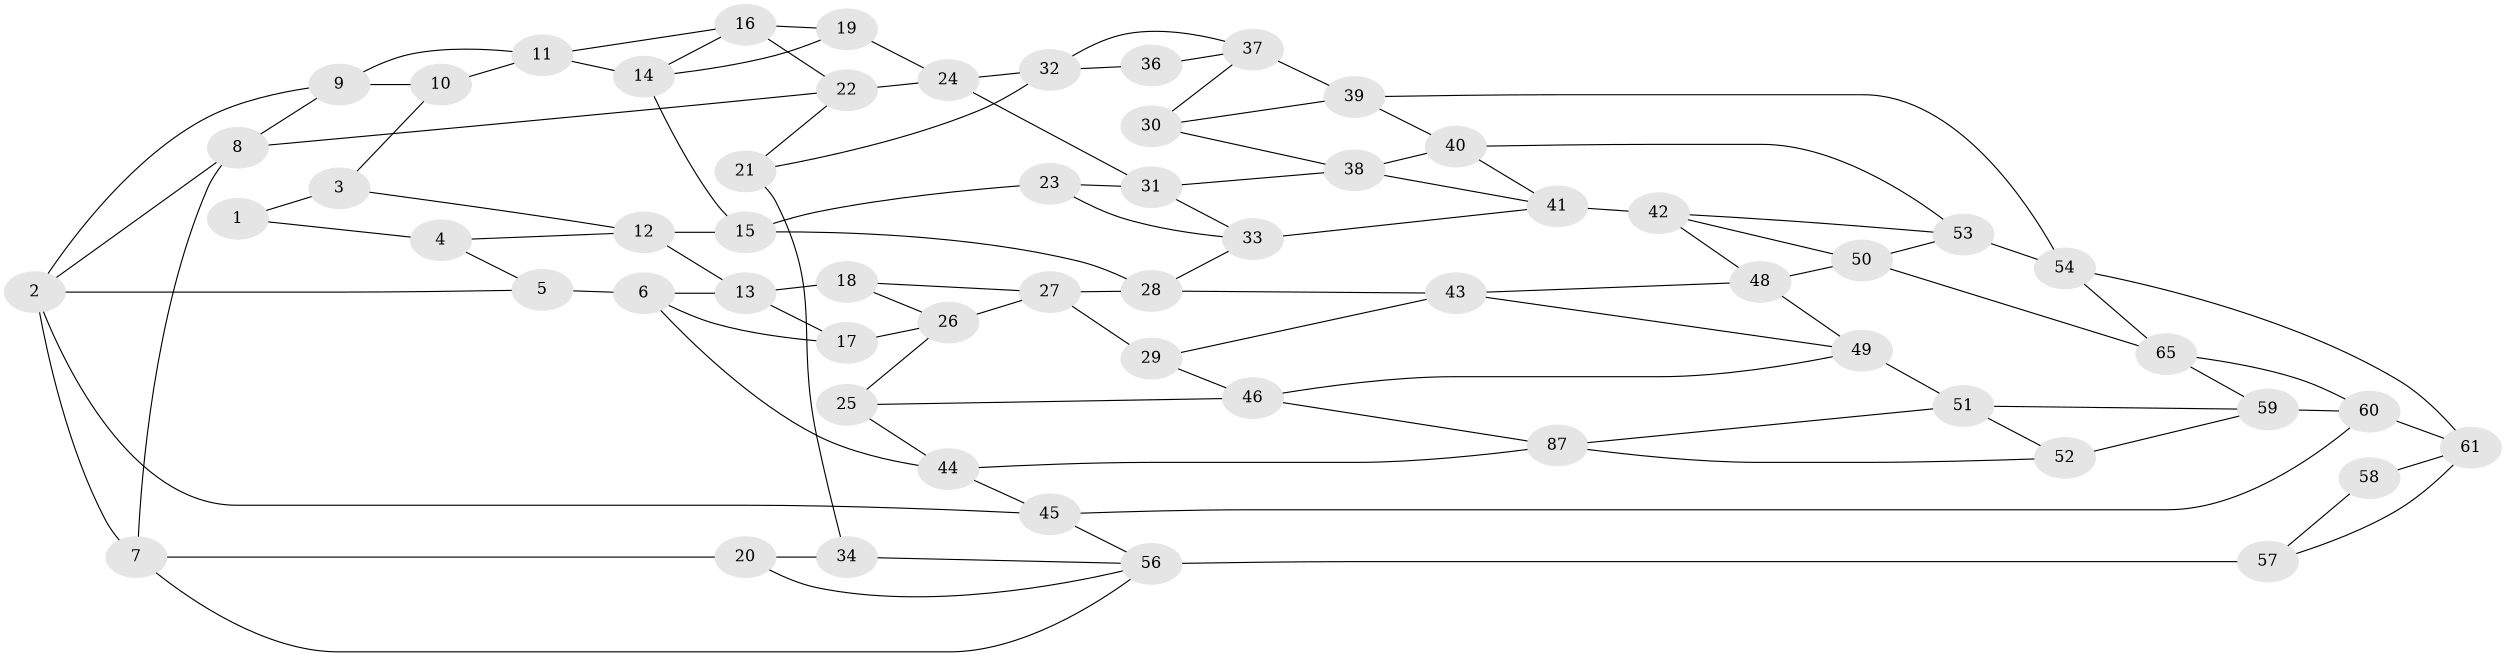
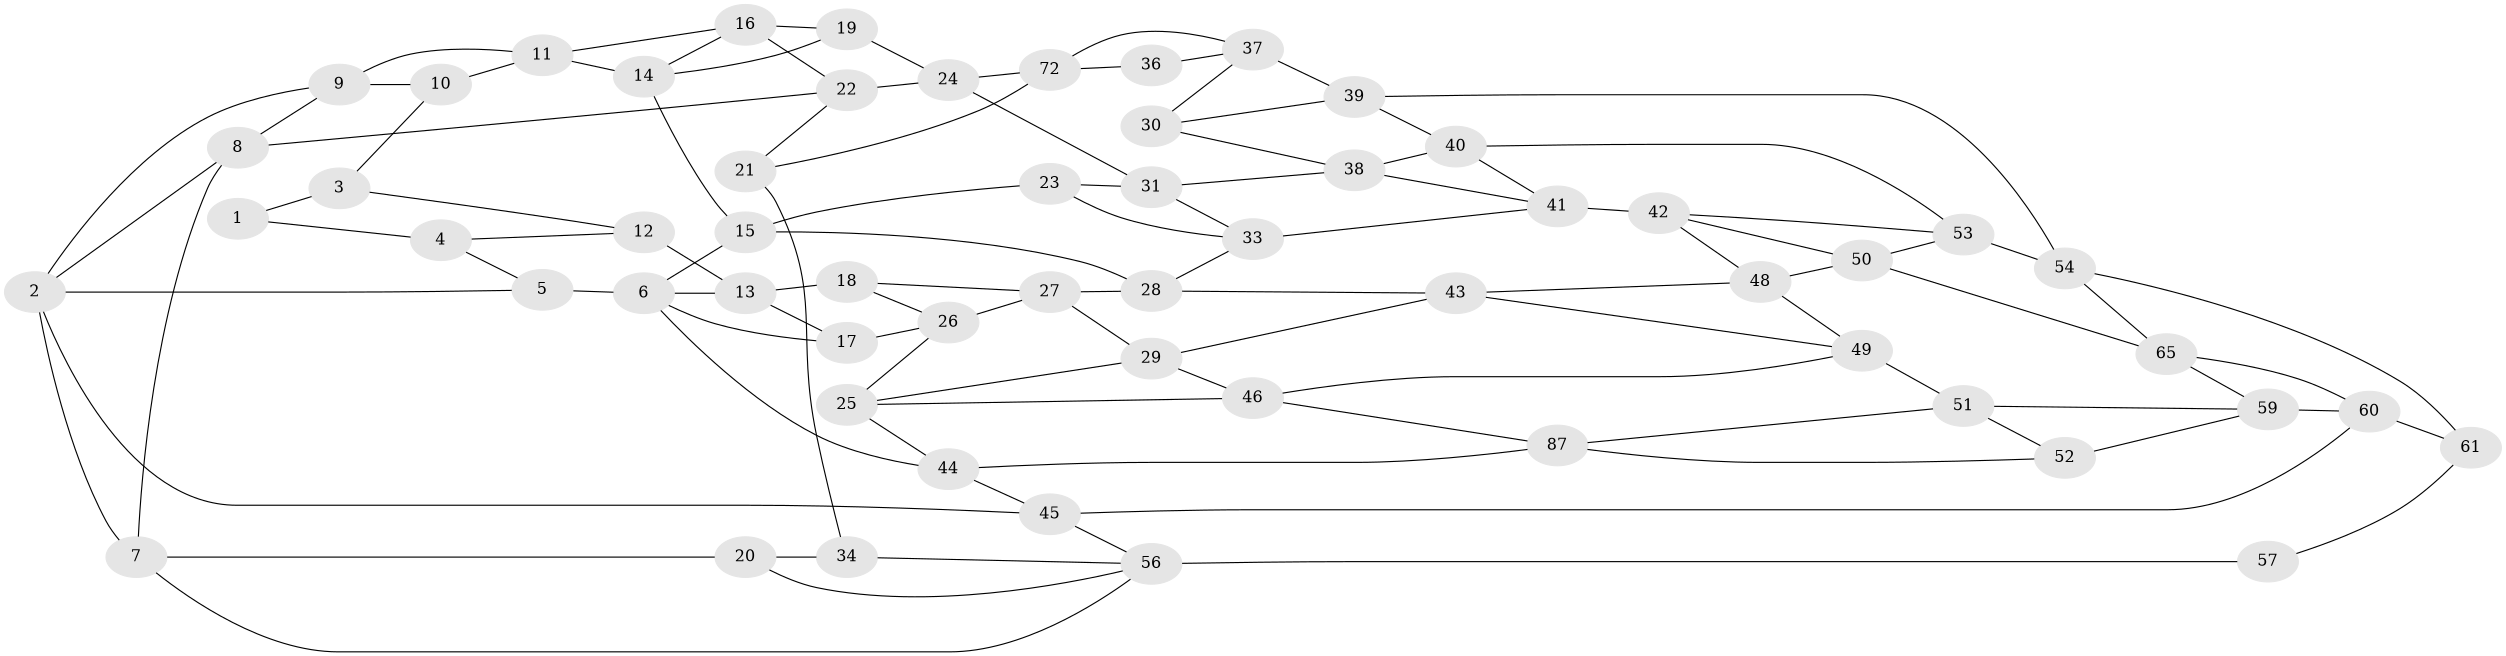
(1050, 70) -> (1050, 70)
(695, 232) -> (688, 267)
none -> (999, 382)
(2369, 478) -> none
